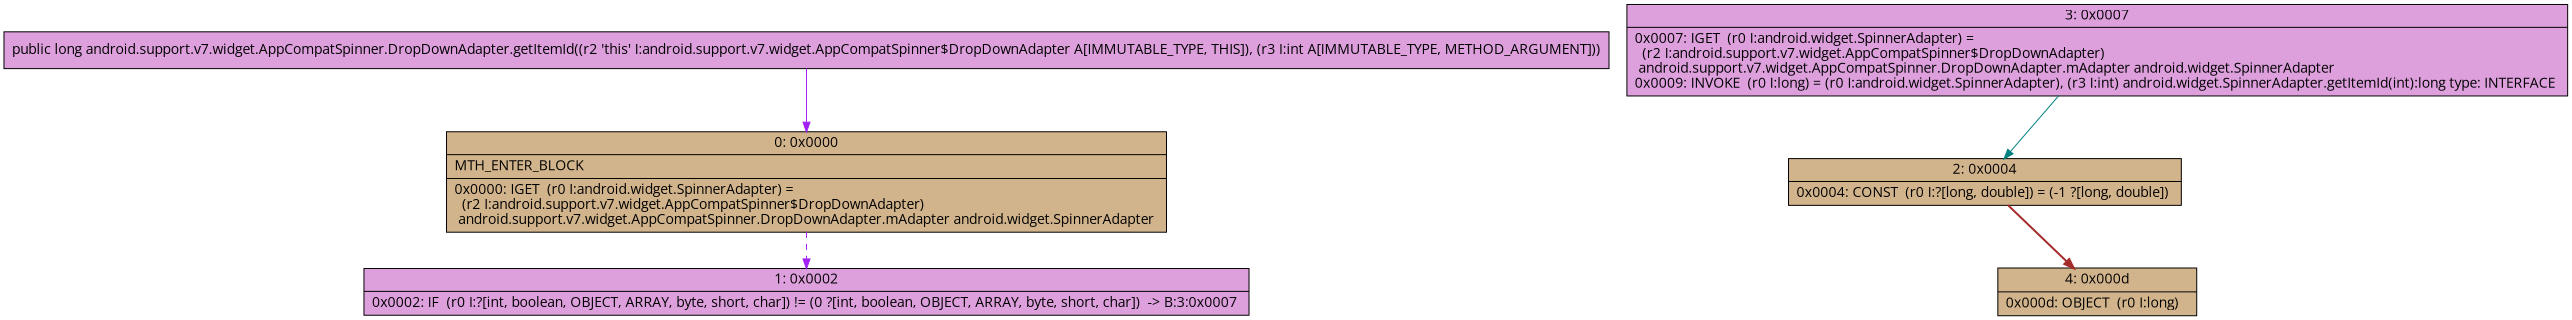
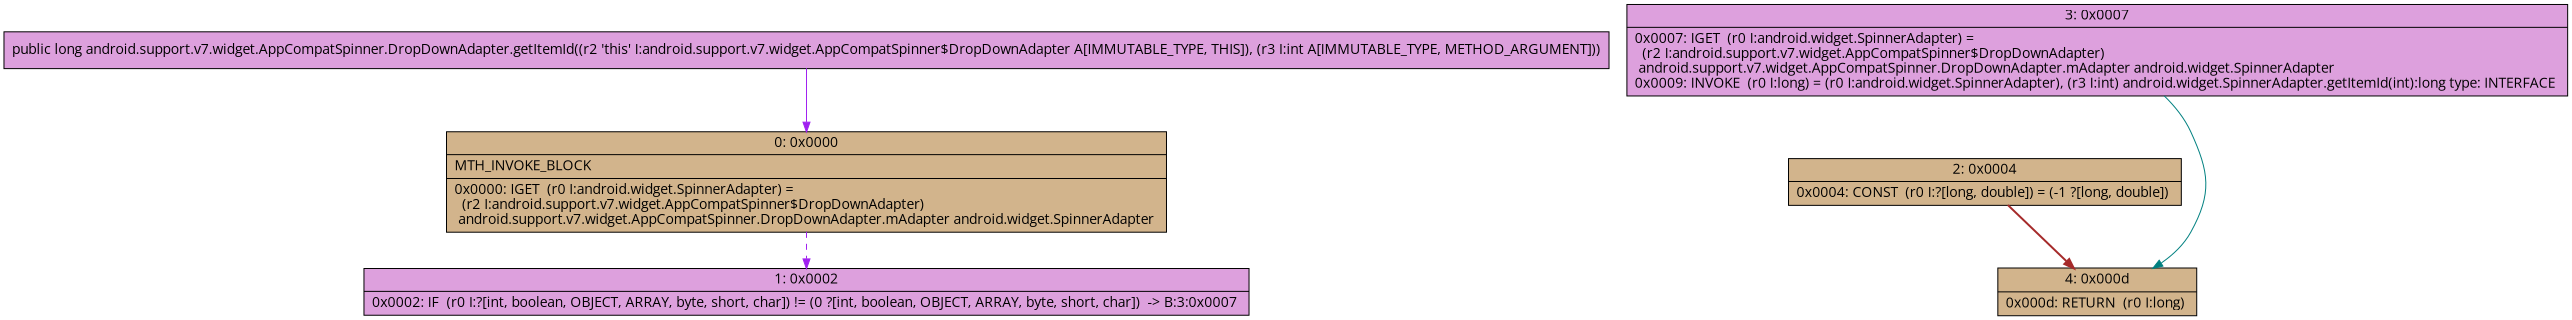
(2035, 123) -> (2206, 181)
(519, 166) -> (523, 166)
(2094, 303) -> (2097, 303)
